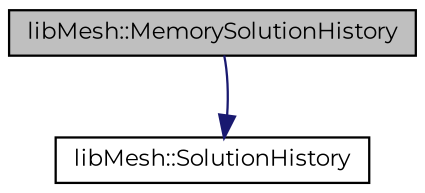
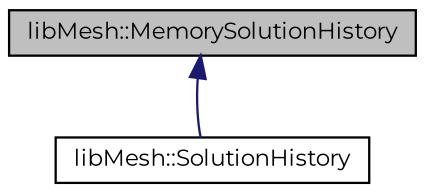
(228, 85) -> (197, 108)
